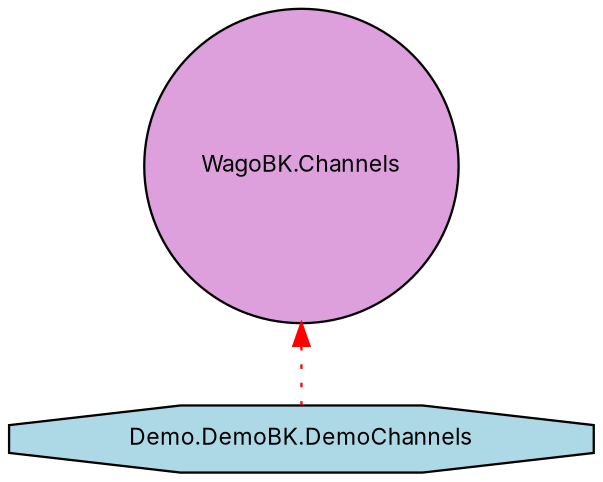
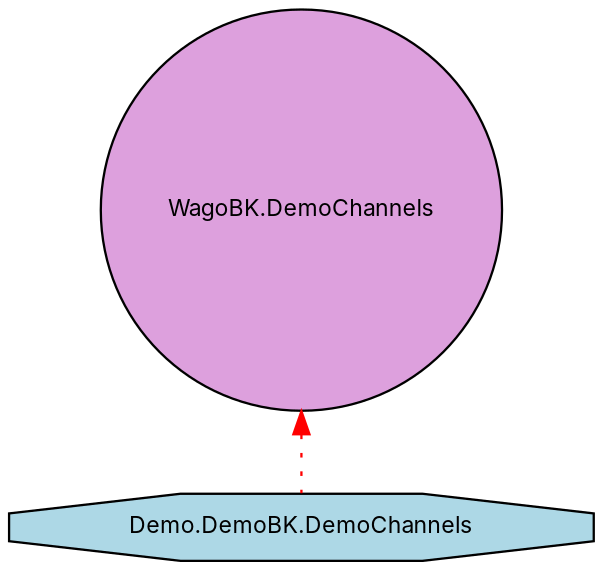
(301, 166) -> (301, 210)
